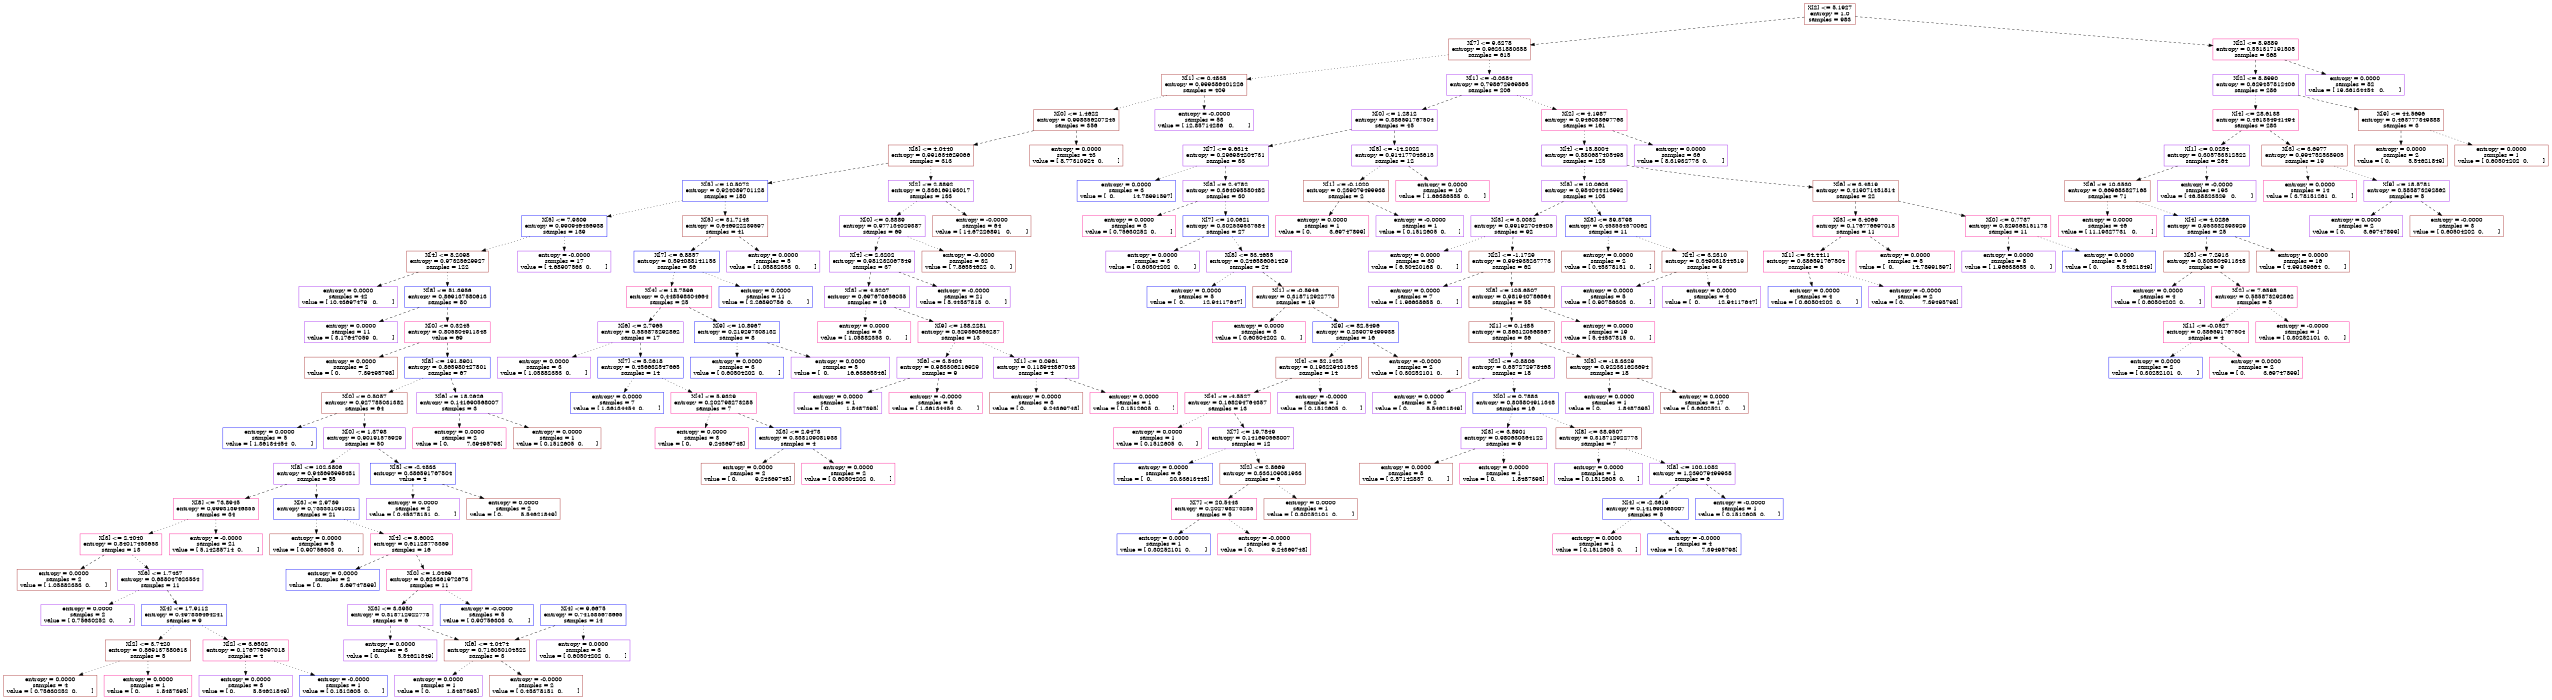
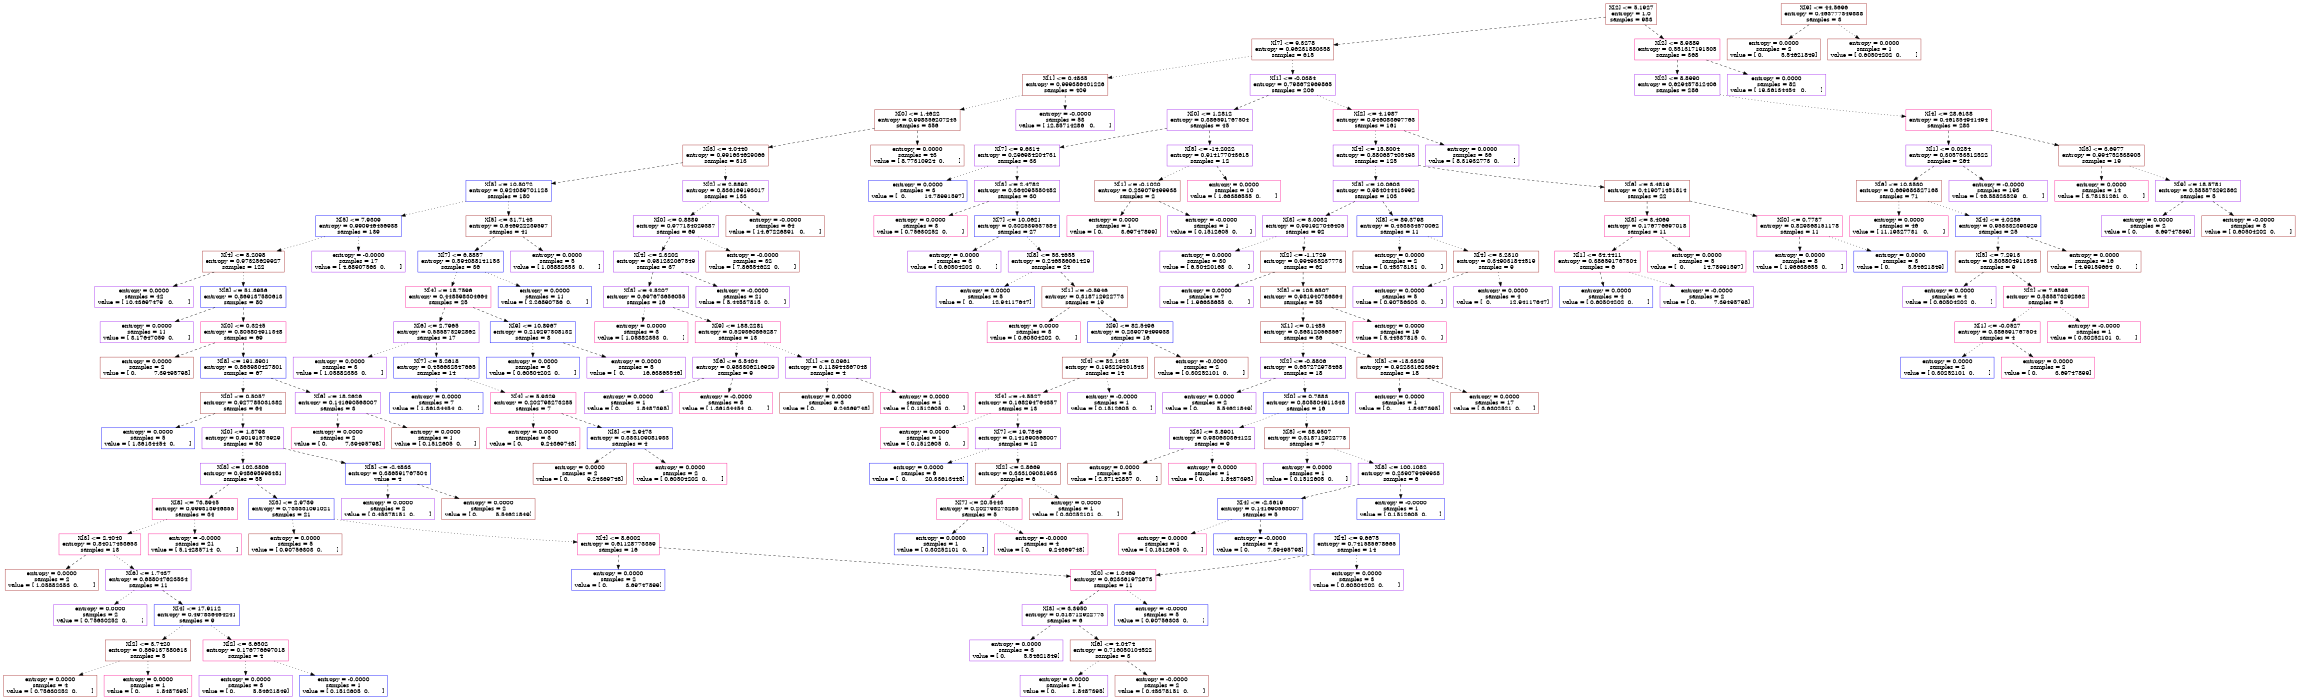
(2326, 102) -> none
(447, 332) -> (243, 332)
(1692, 474) -> (1401, 474)
(537, 632) -> (1237, 566)
